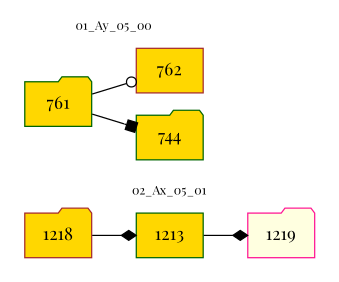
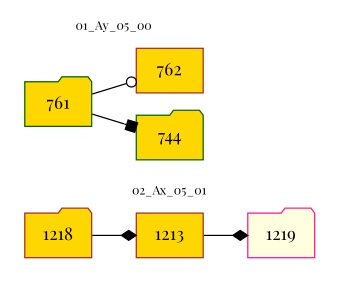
(170, 235) -> (170, 235)
